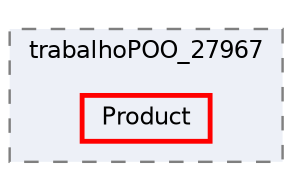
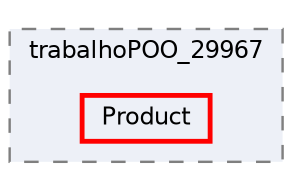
(146, 52) -> (146, 52)
